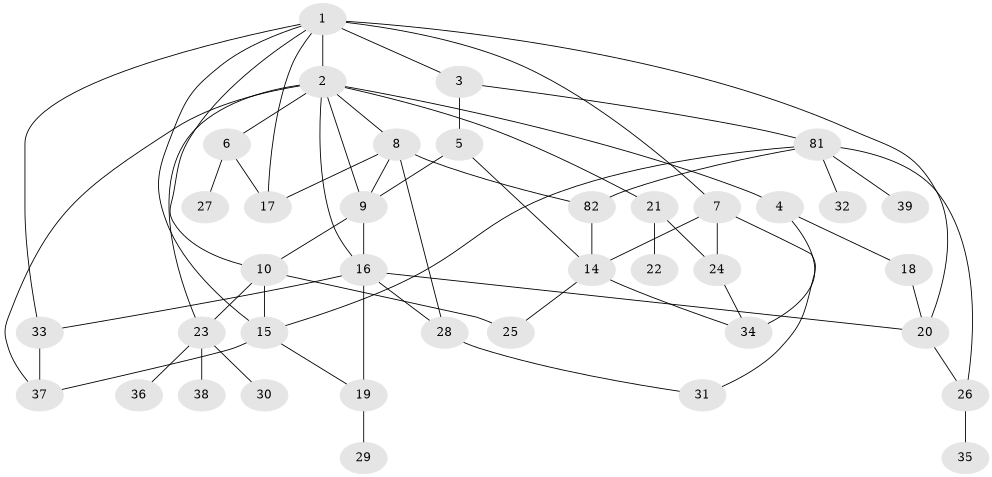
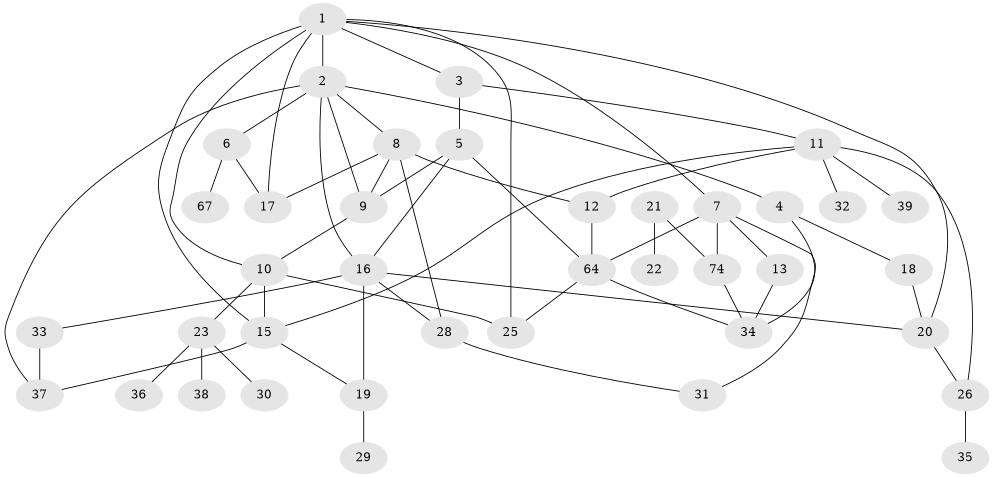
(70, 96) -> (511, 111)
(495, 131) -> none
(817, 145) -> (817, 145)
(175, 165) -> none
(205, 207) -> (205, 207)
(592, 207) -> (592, 207)
(364, 239) -> (408, 212)
(592, 270) -> (592, 270)
(717, 270) -> (717, 270)
none -> (780, 270)
